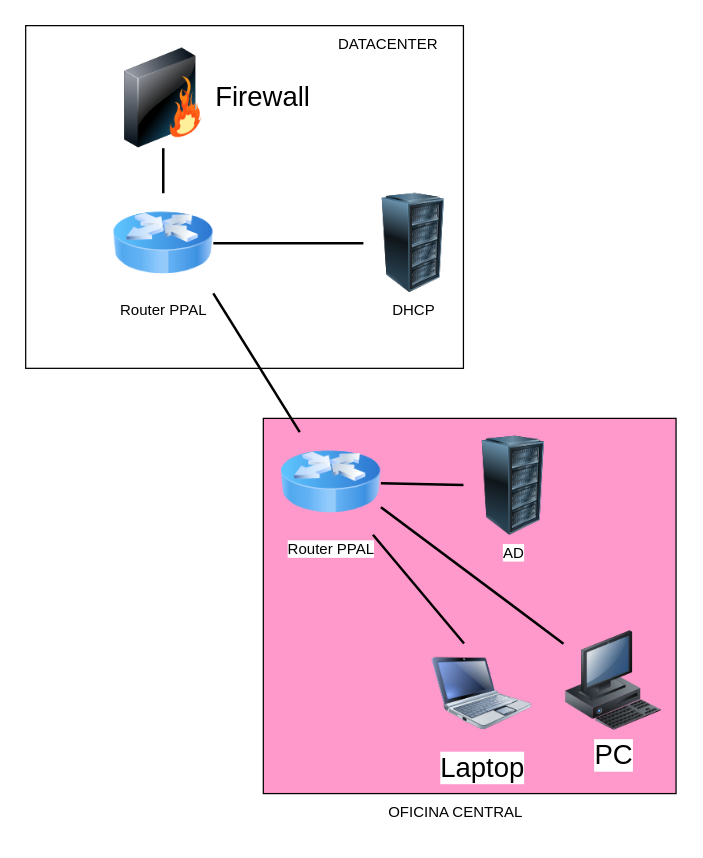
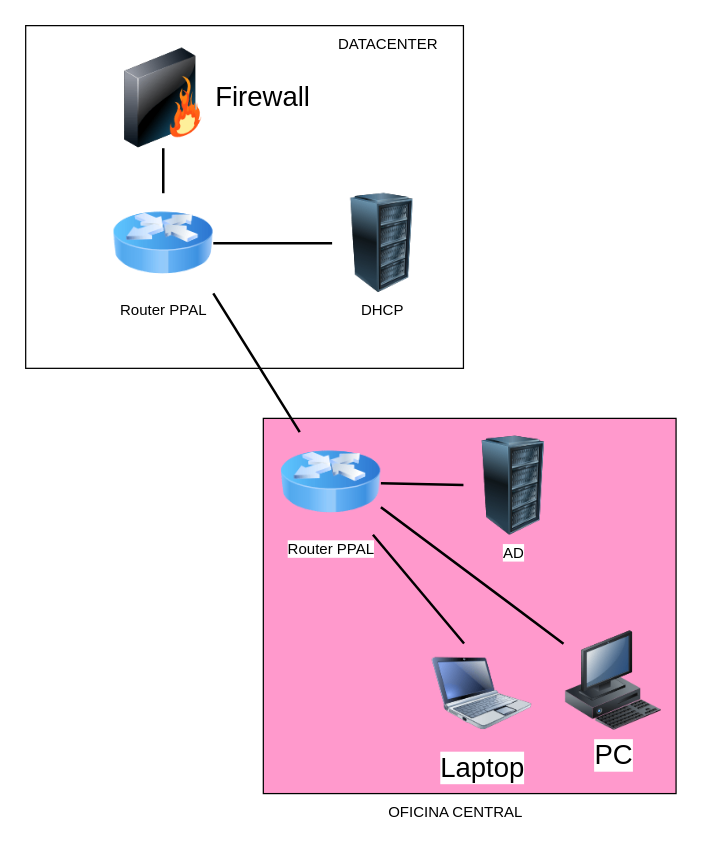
(413, 243) -> (382, 243)
